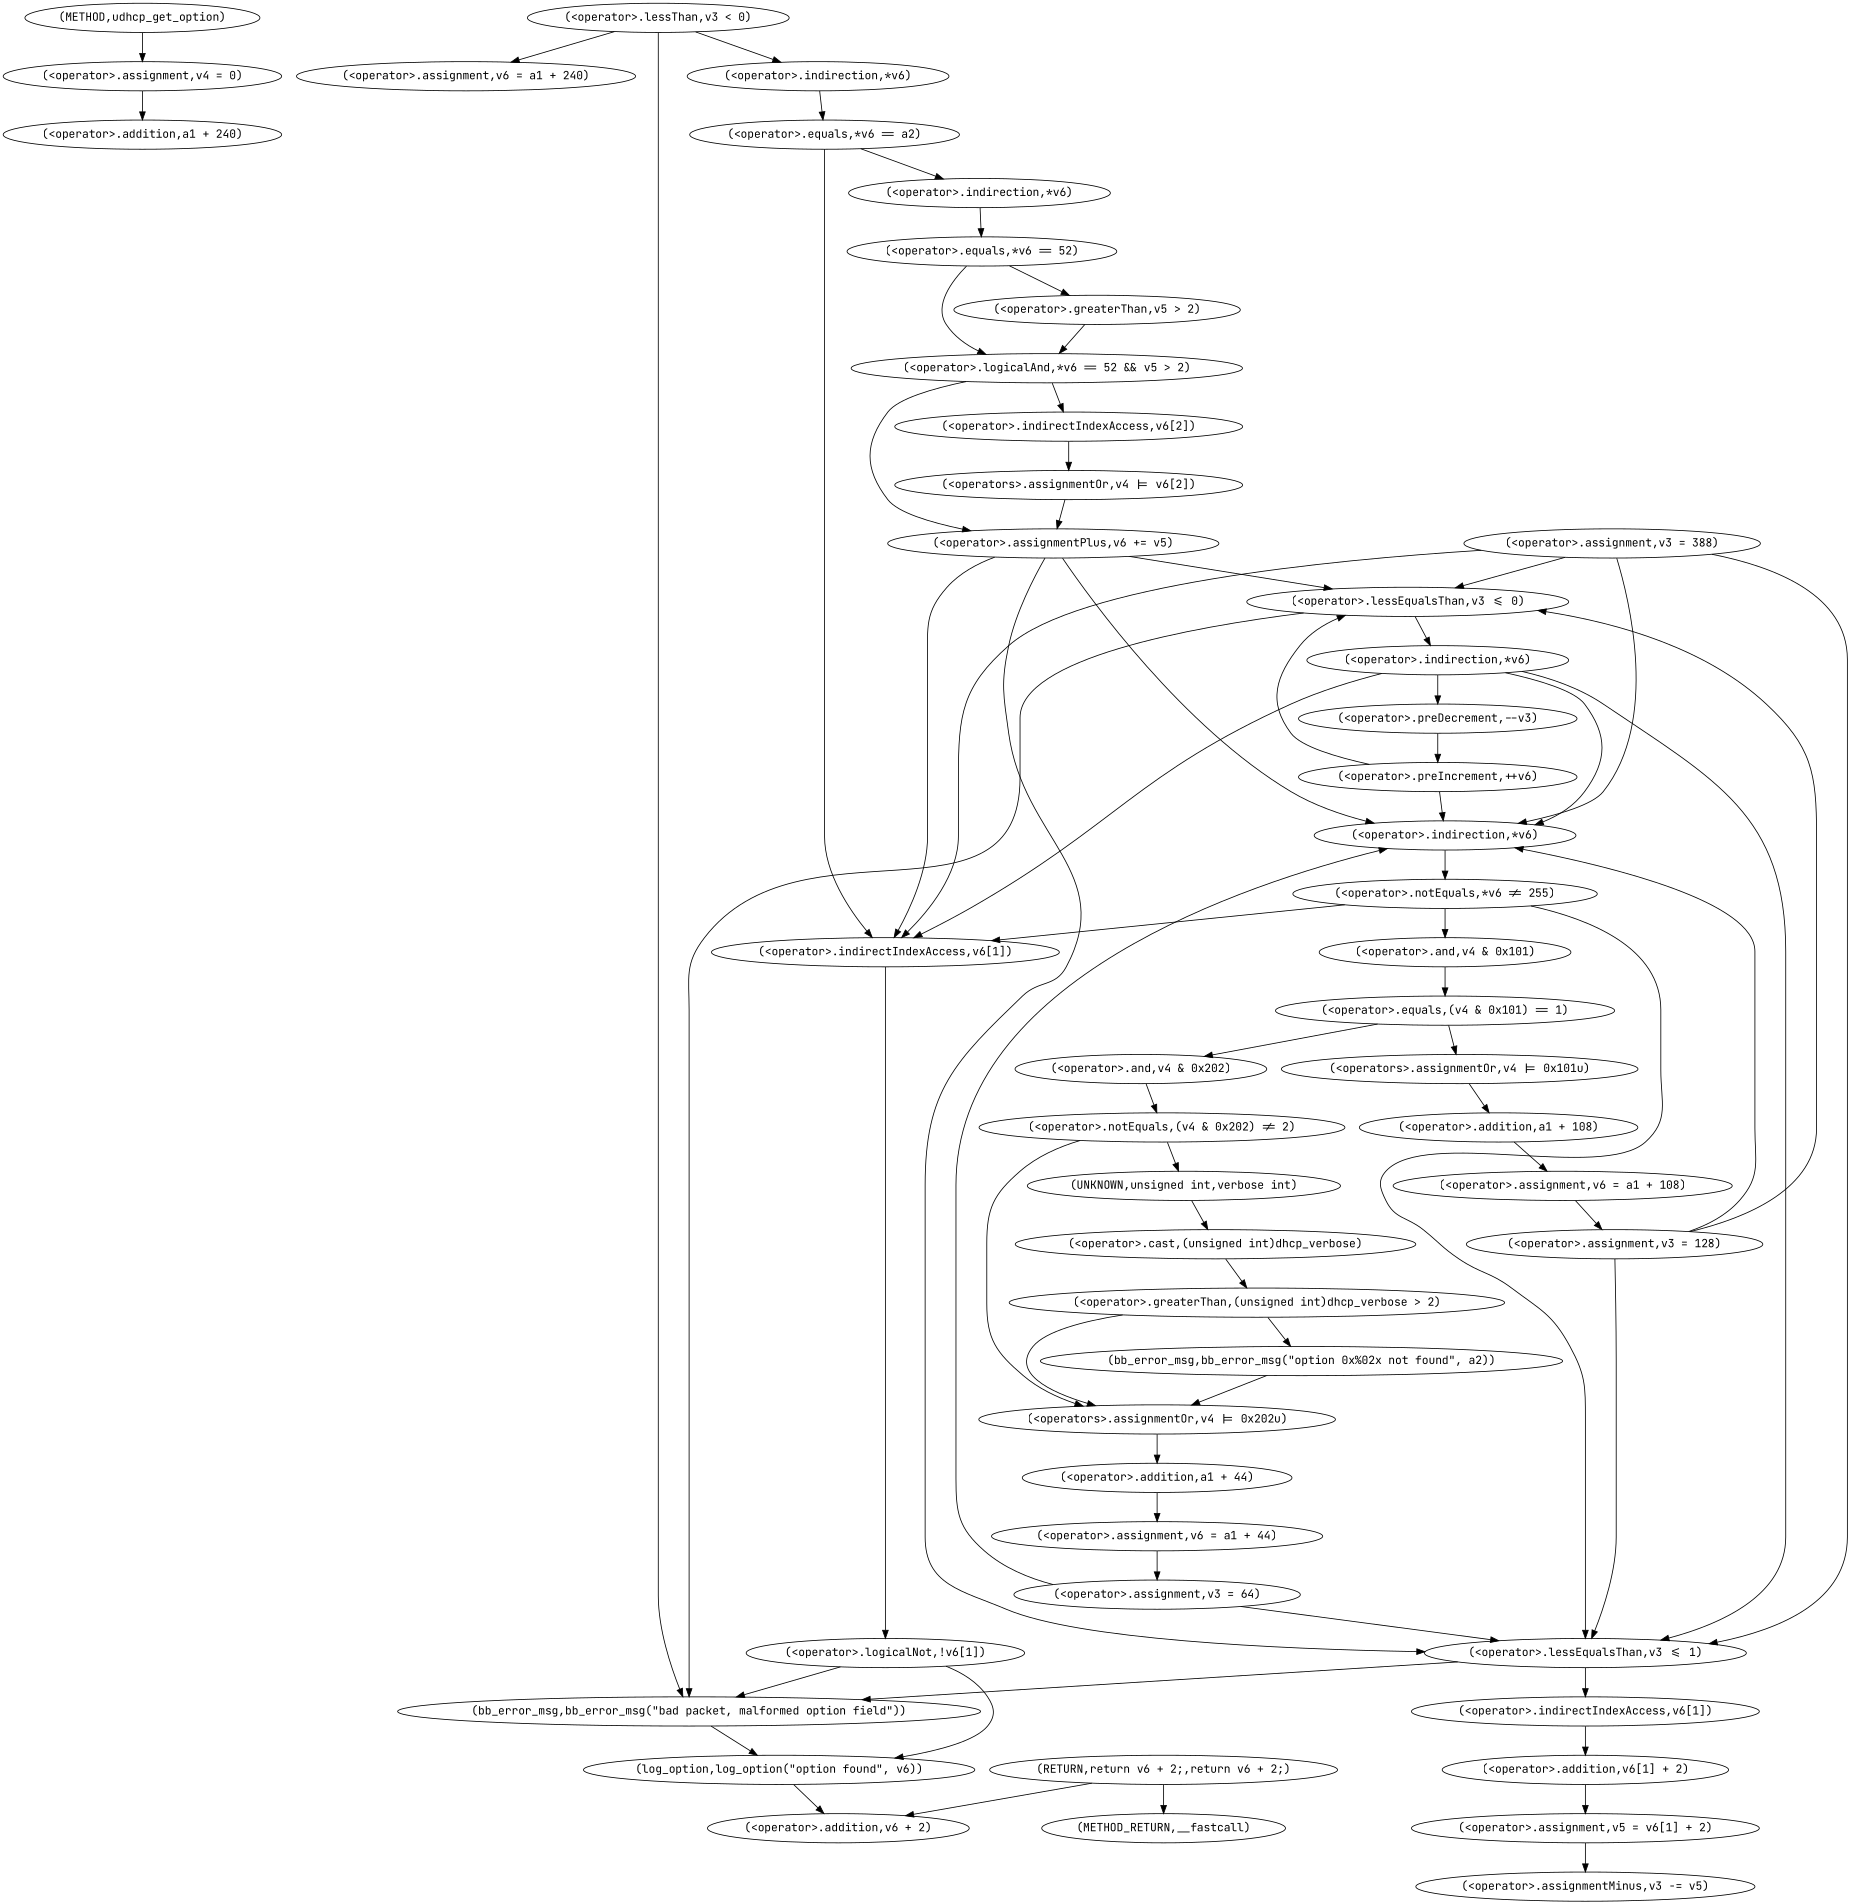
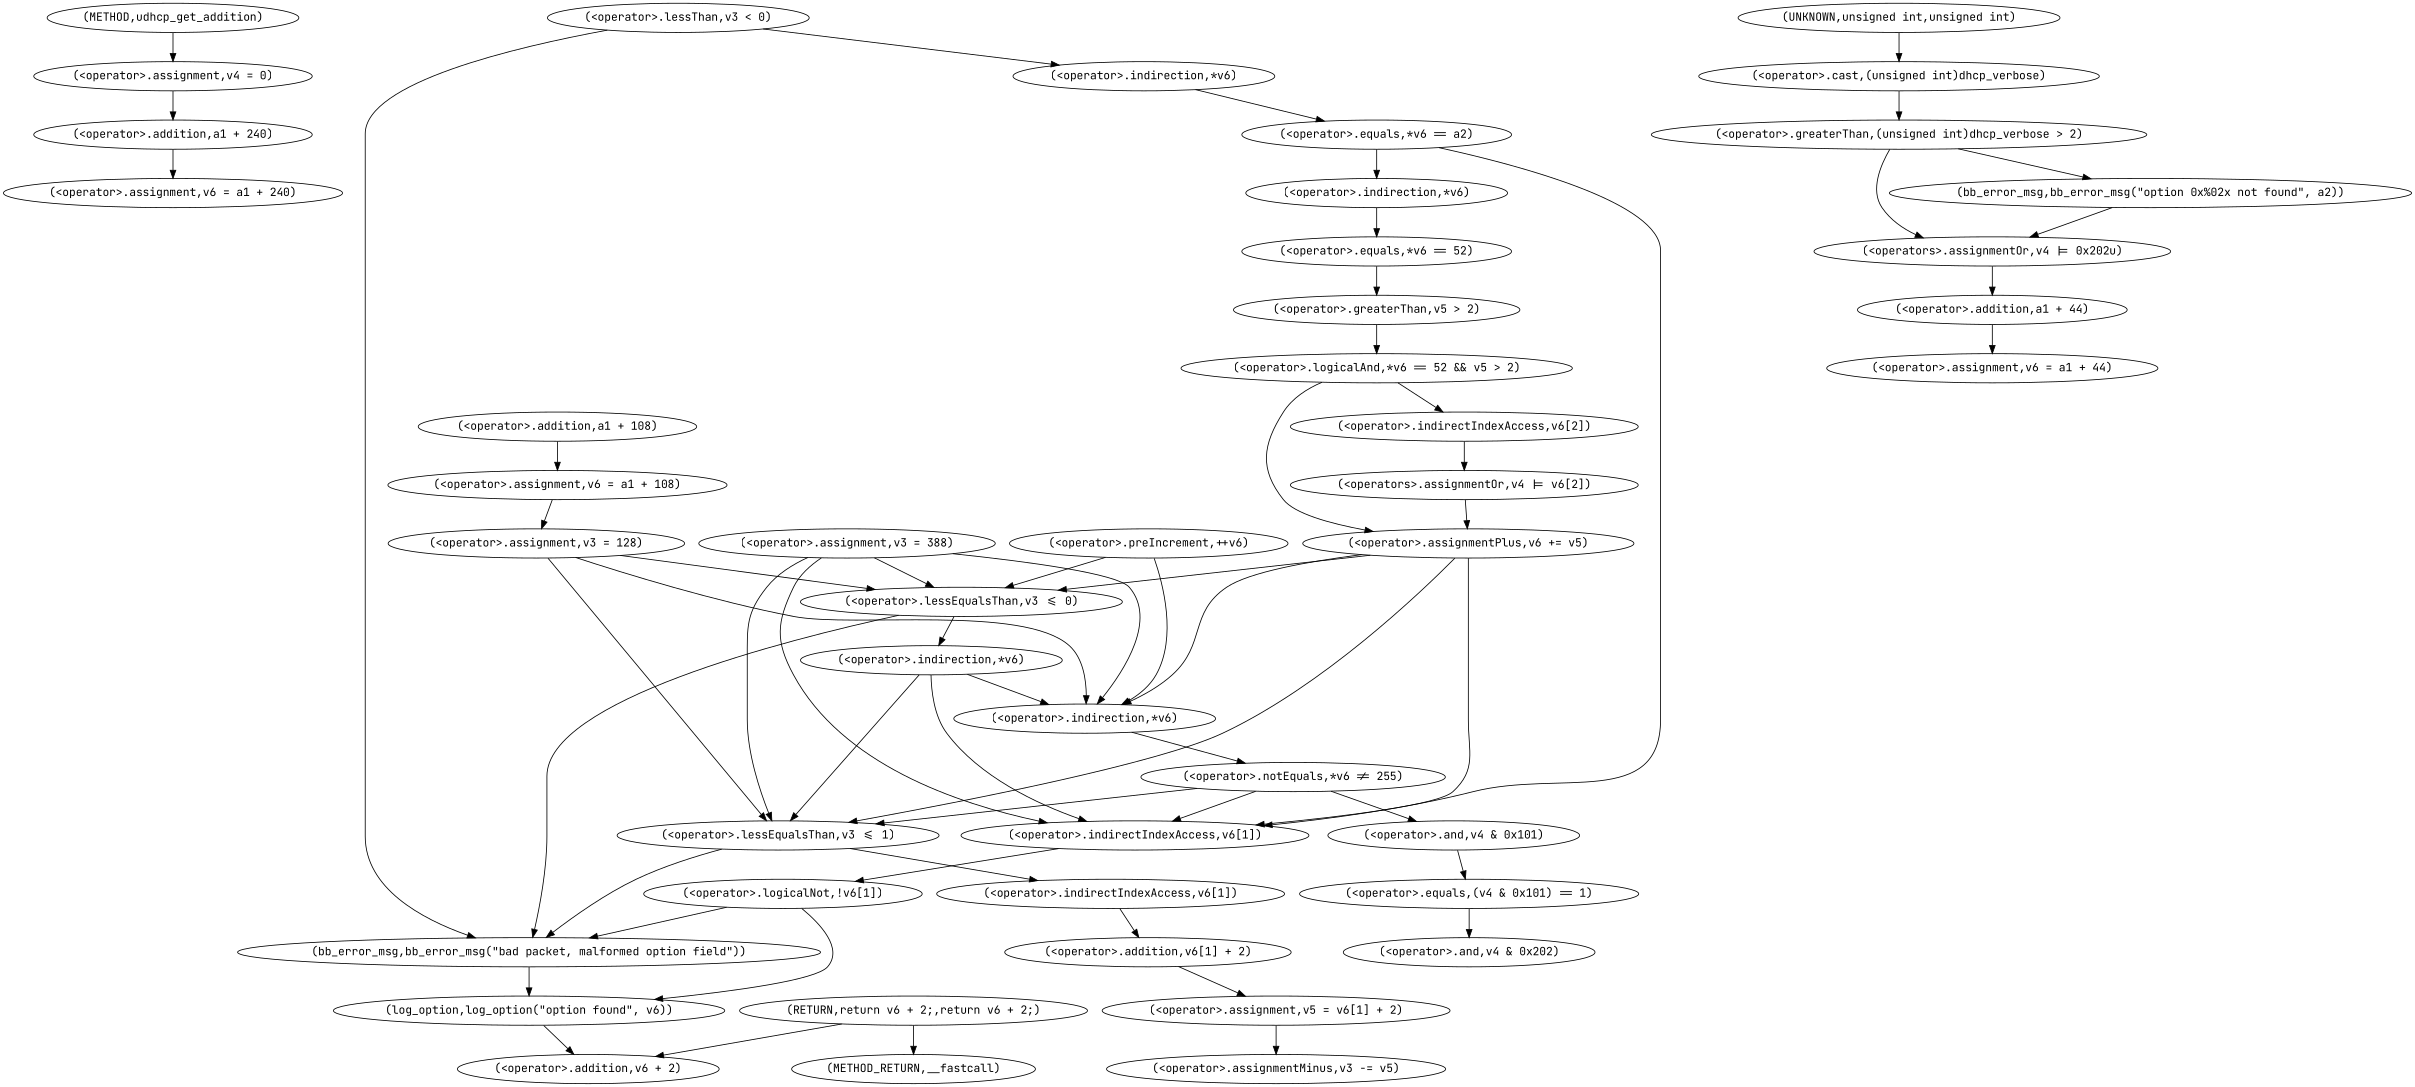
(142, 18) -> (173, 18)
(567, 46) -> (173, 160)
(942, 313) -> none
(1438, 719) -> none
(1460, 1069) -> none
(1162, 1127) -> none
(1184, 1186) -> (1899, 18)
(1157, 1595) -> none
